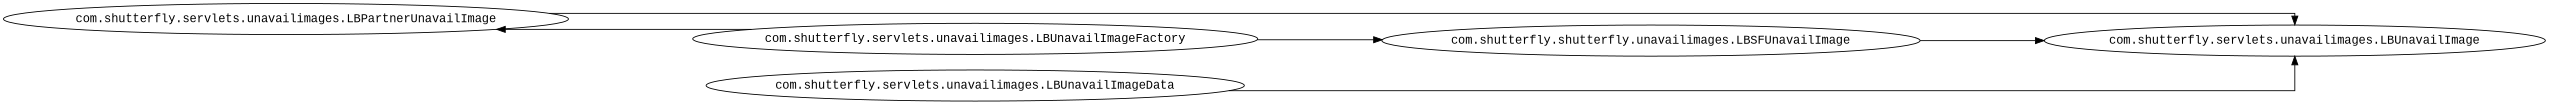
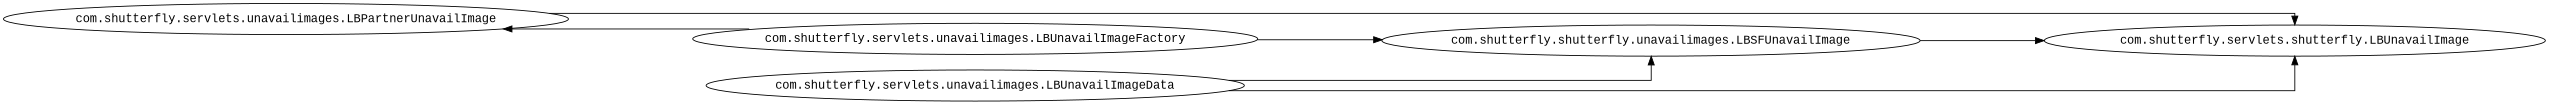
(628, 29) -> (631, 29)
(2295, 41) -> (2295, 41)
none -> (1448, 80)
